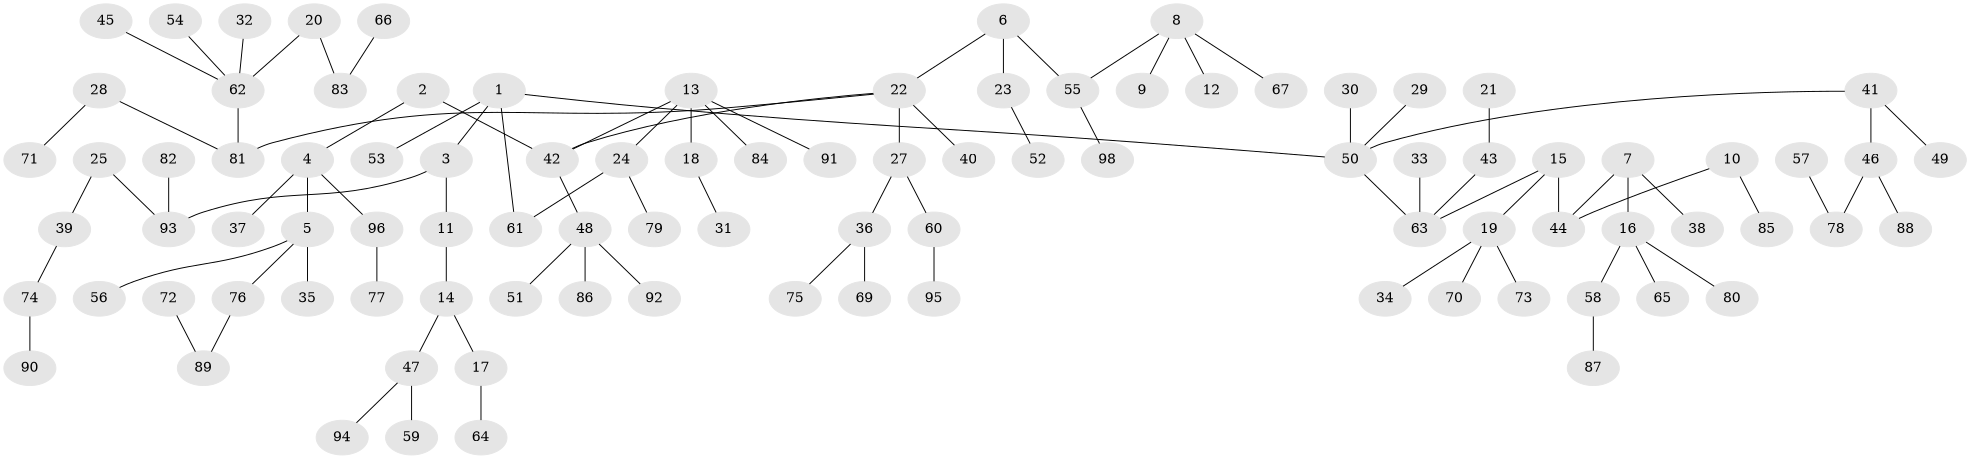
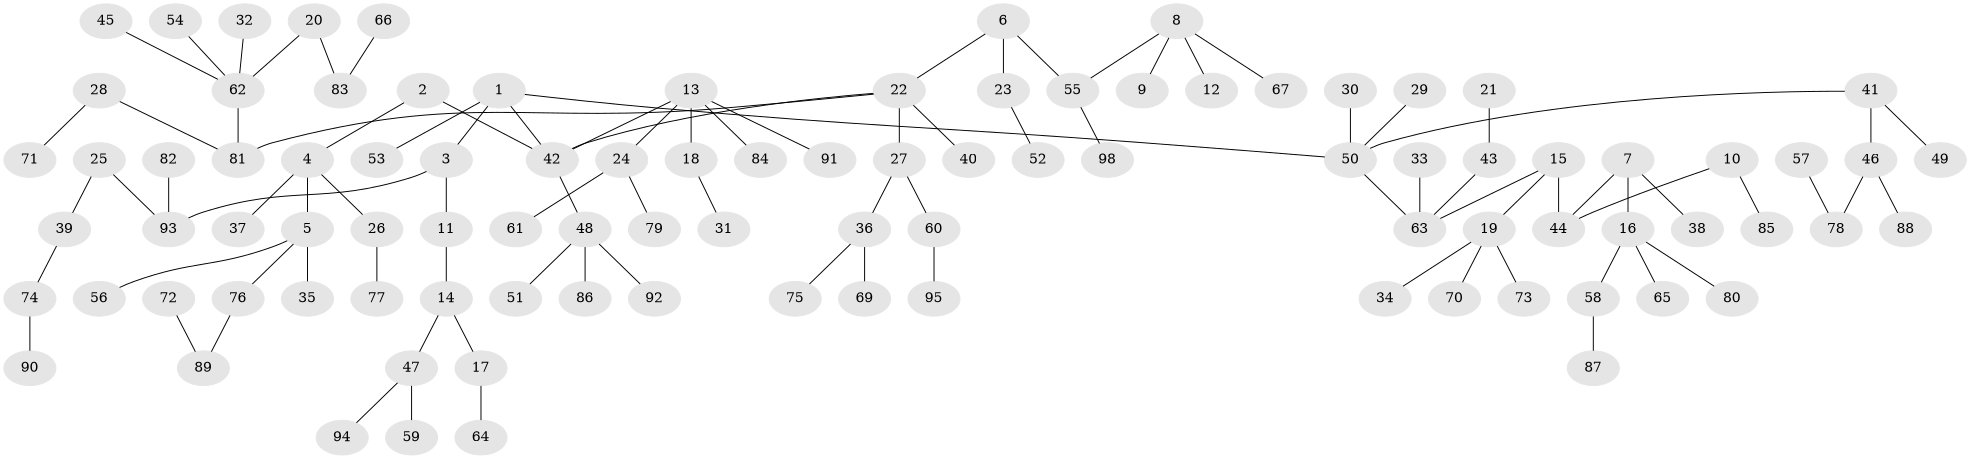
(507, 160) -> (526, 125)
(377, 229) -> (377, 229)
